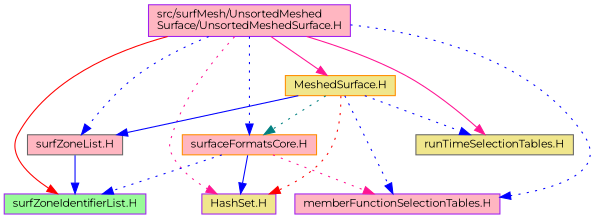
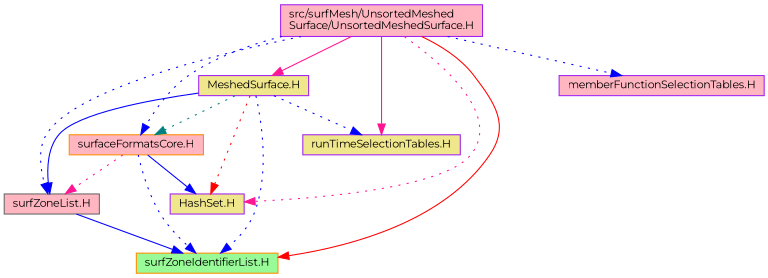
(340, 86) -> (254, 86)
(367, 140) -> (262, 176)
(495, 145) -> (382, 145)
(321, 173) -> (99, 171)
(75, 204) -> (207, 263)
